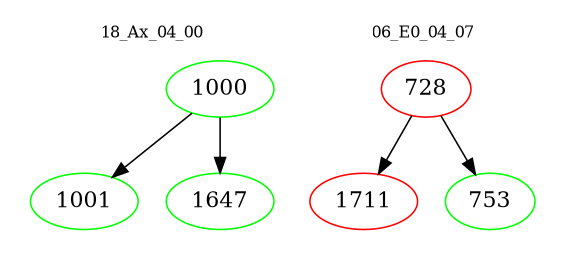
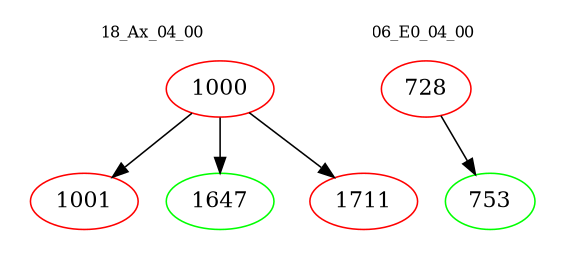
(423, 34) -> (423, 34)
(220, 89) -> (220, 89)
(399, 138) -> (276, 133)
(84, 201) -> (84, 201)
